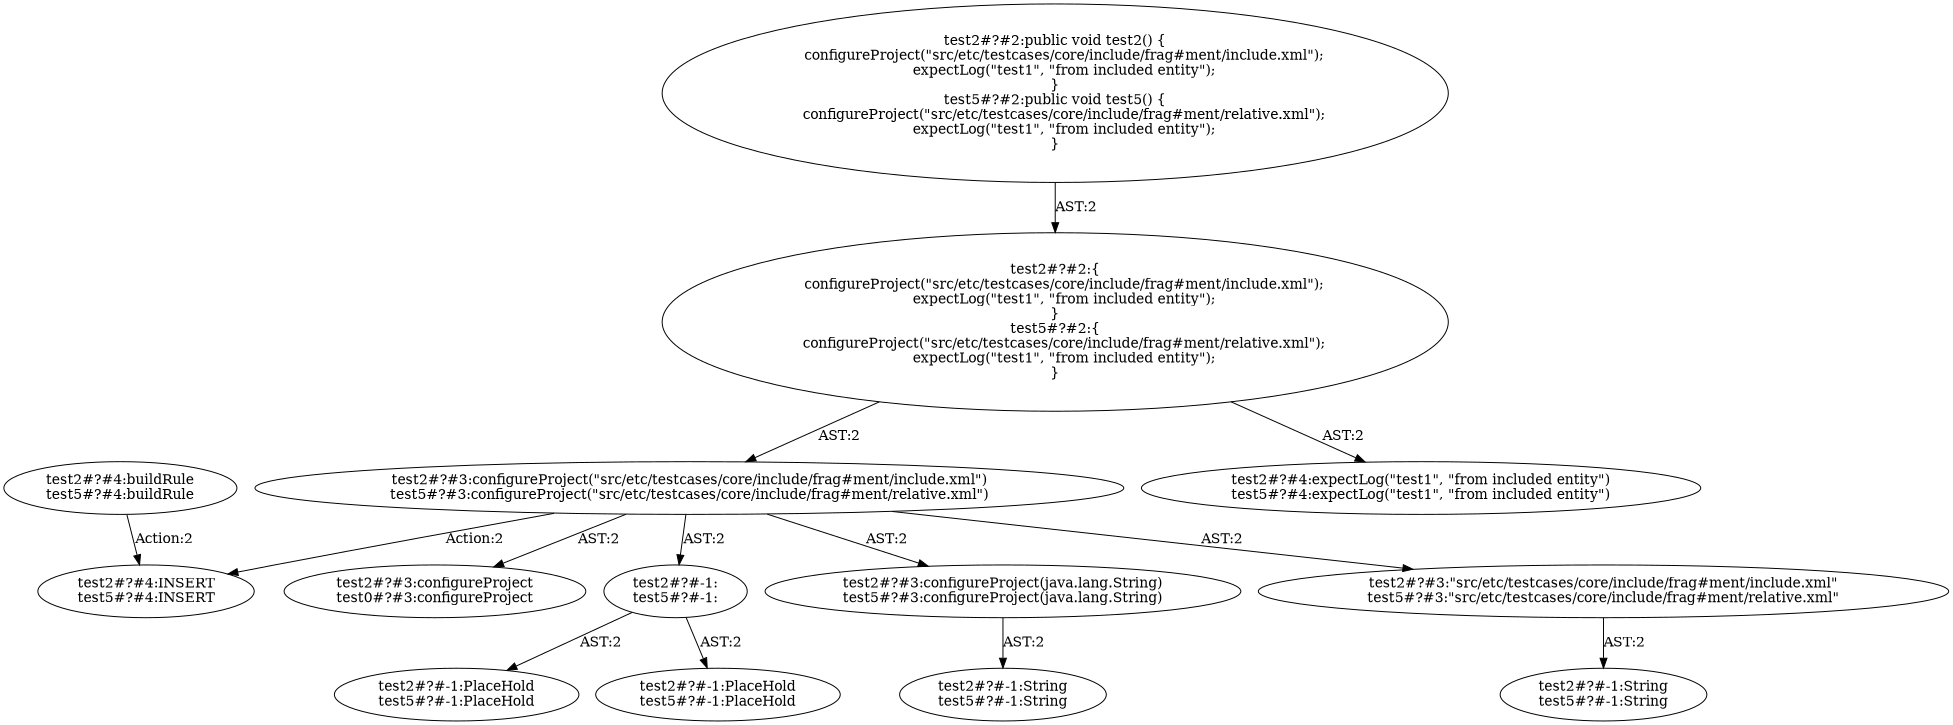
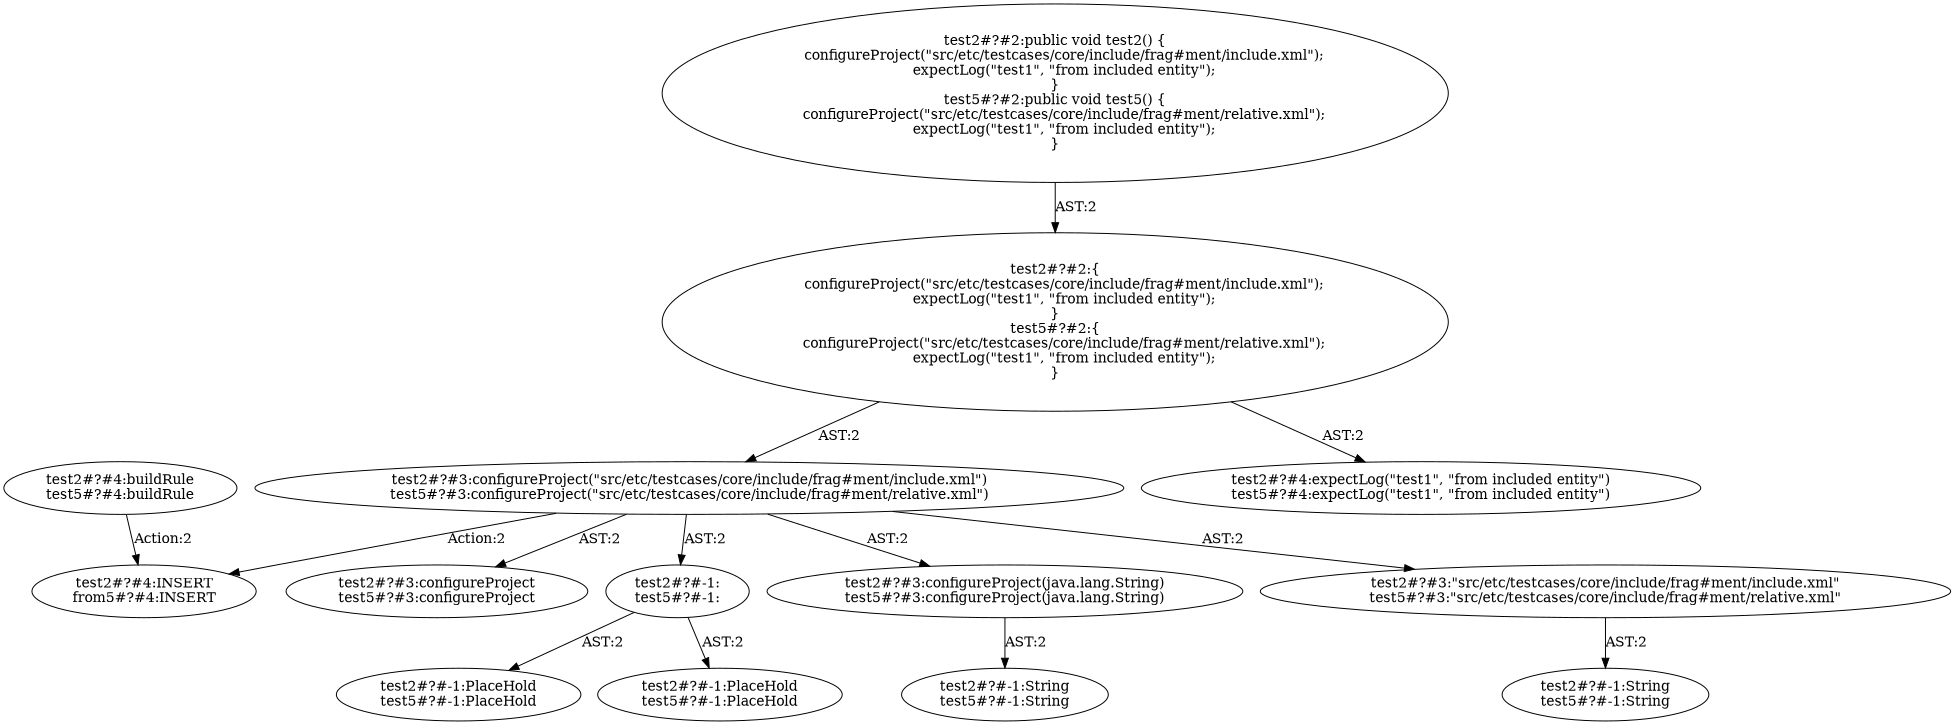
(146, 591) -> (144, 591)
(435, 591) -> (437, 591)
